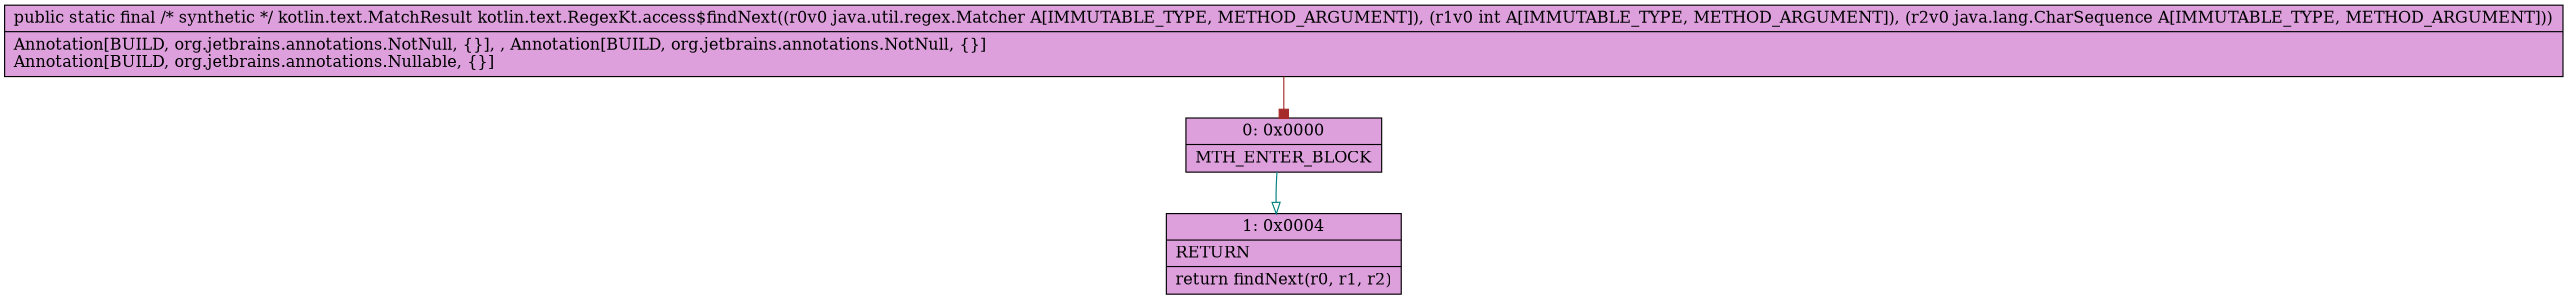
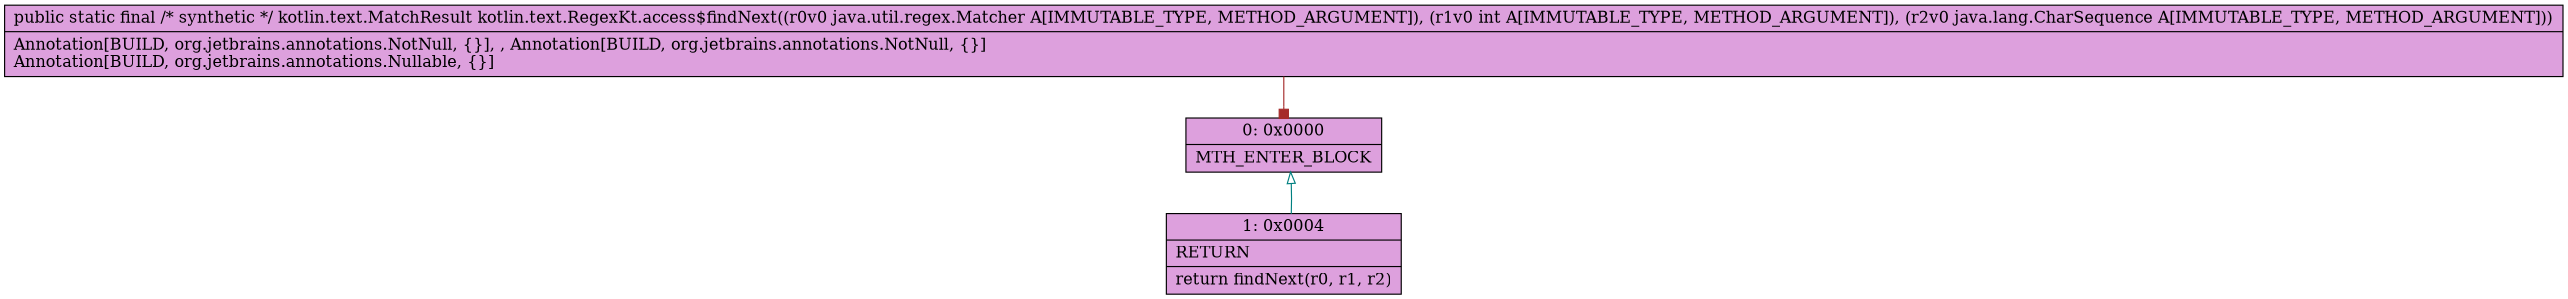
(1276, 187) -> (1292, 199)
